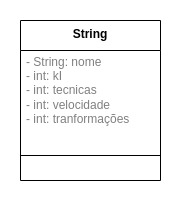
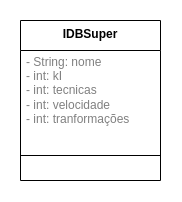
(91, 35) -> (91, 35)
